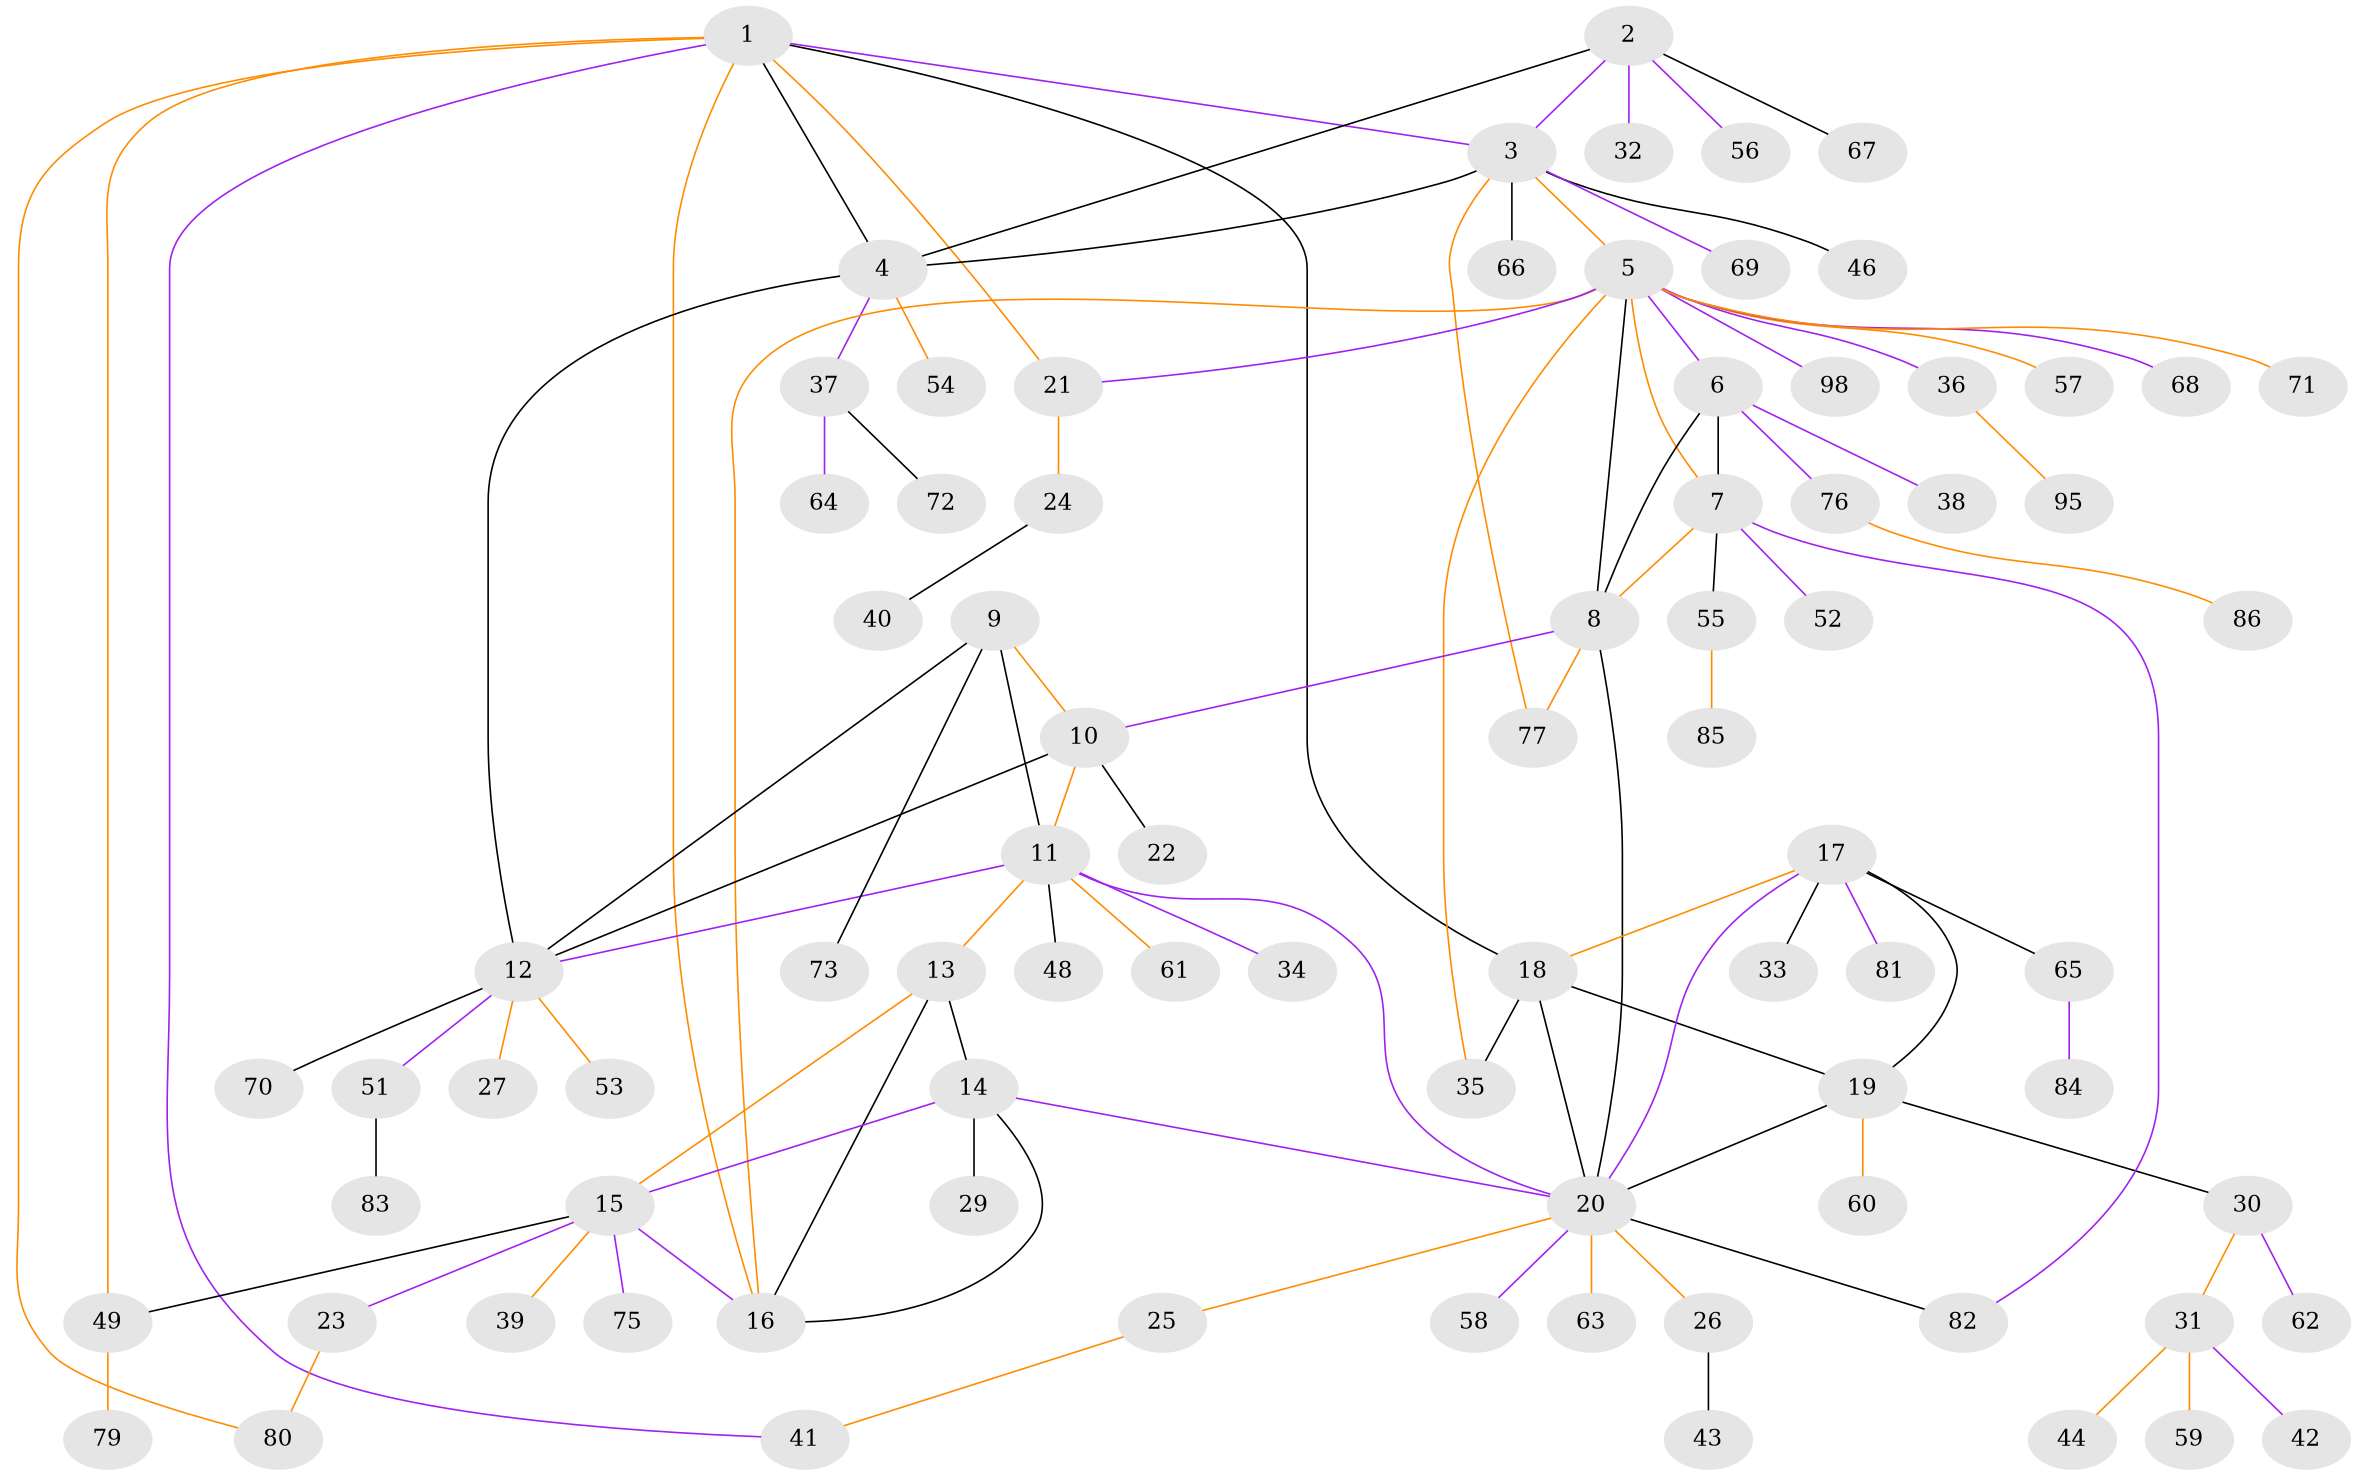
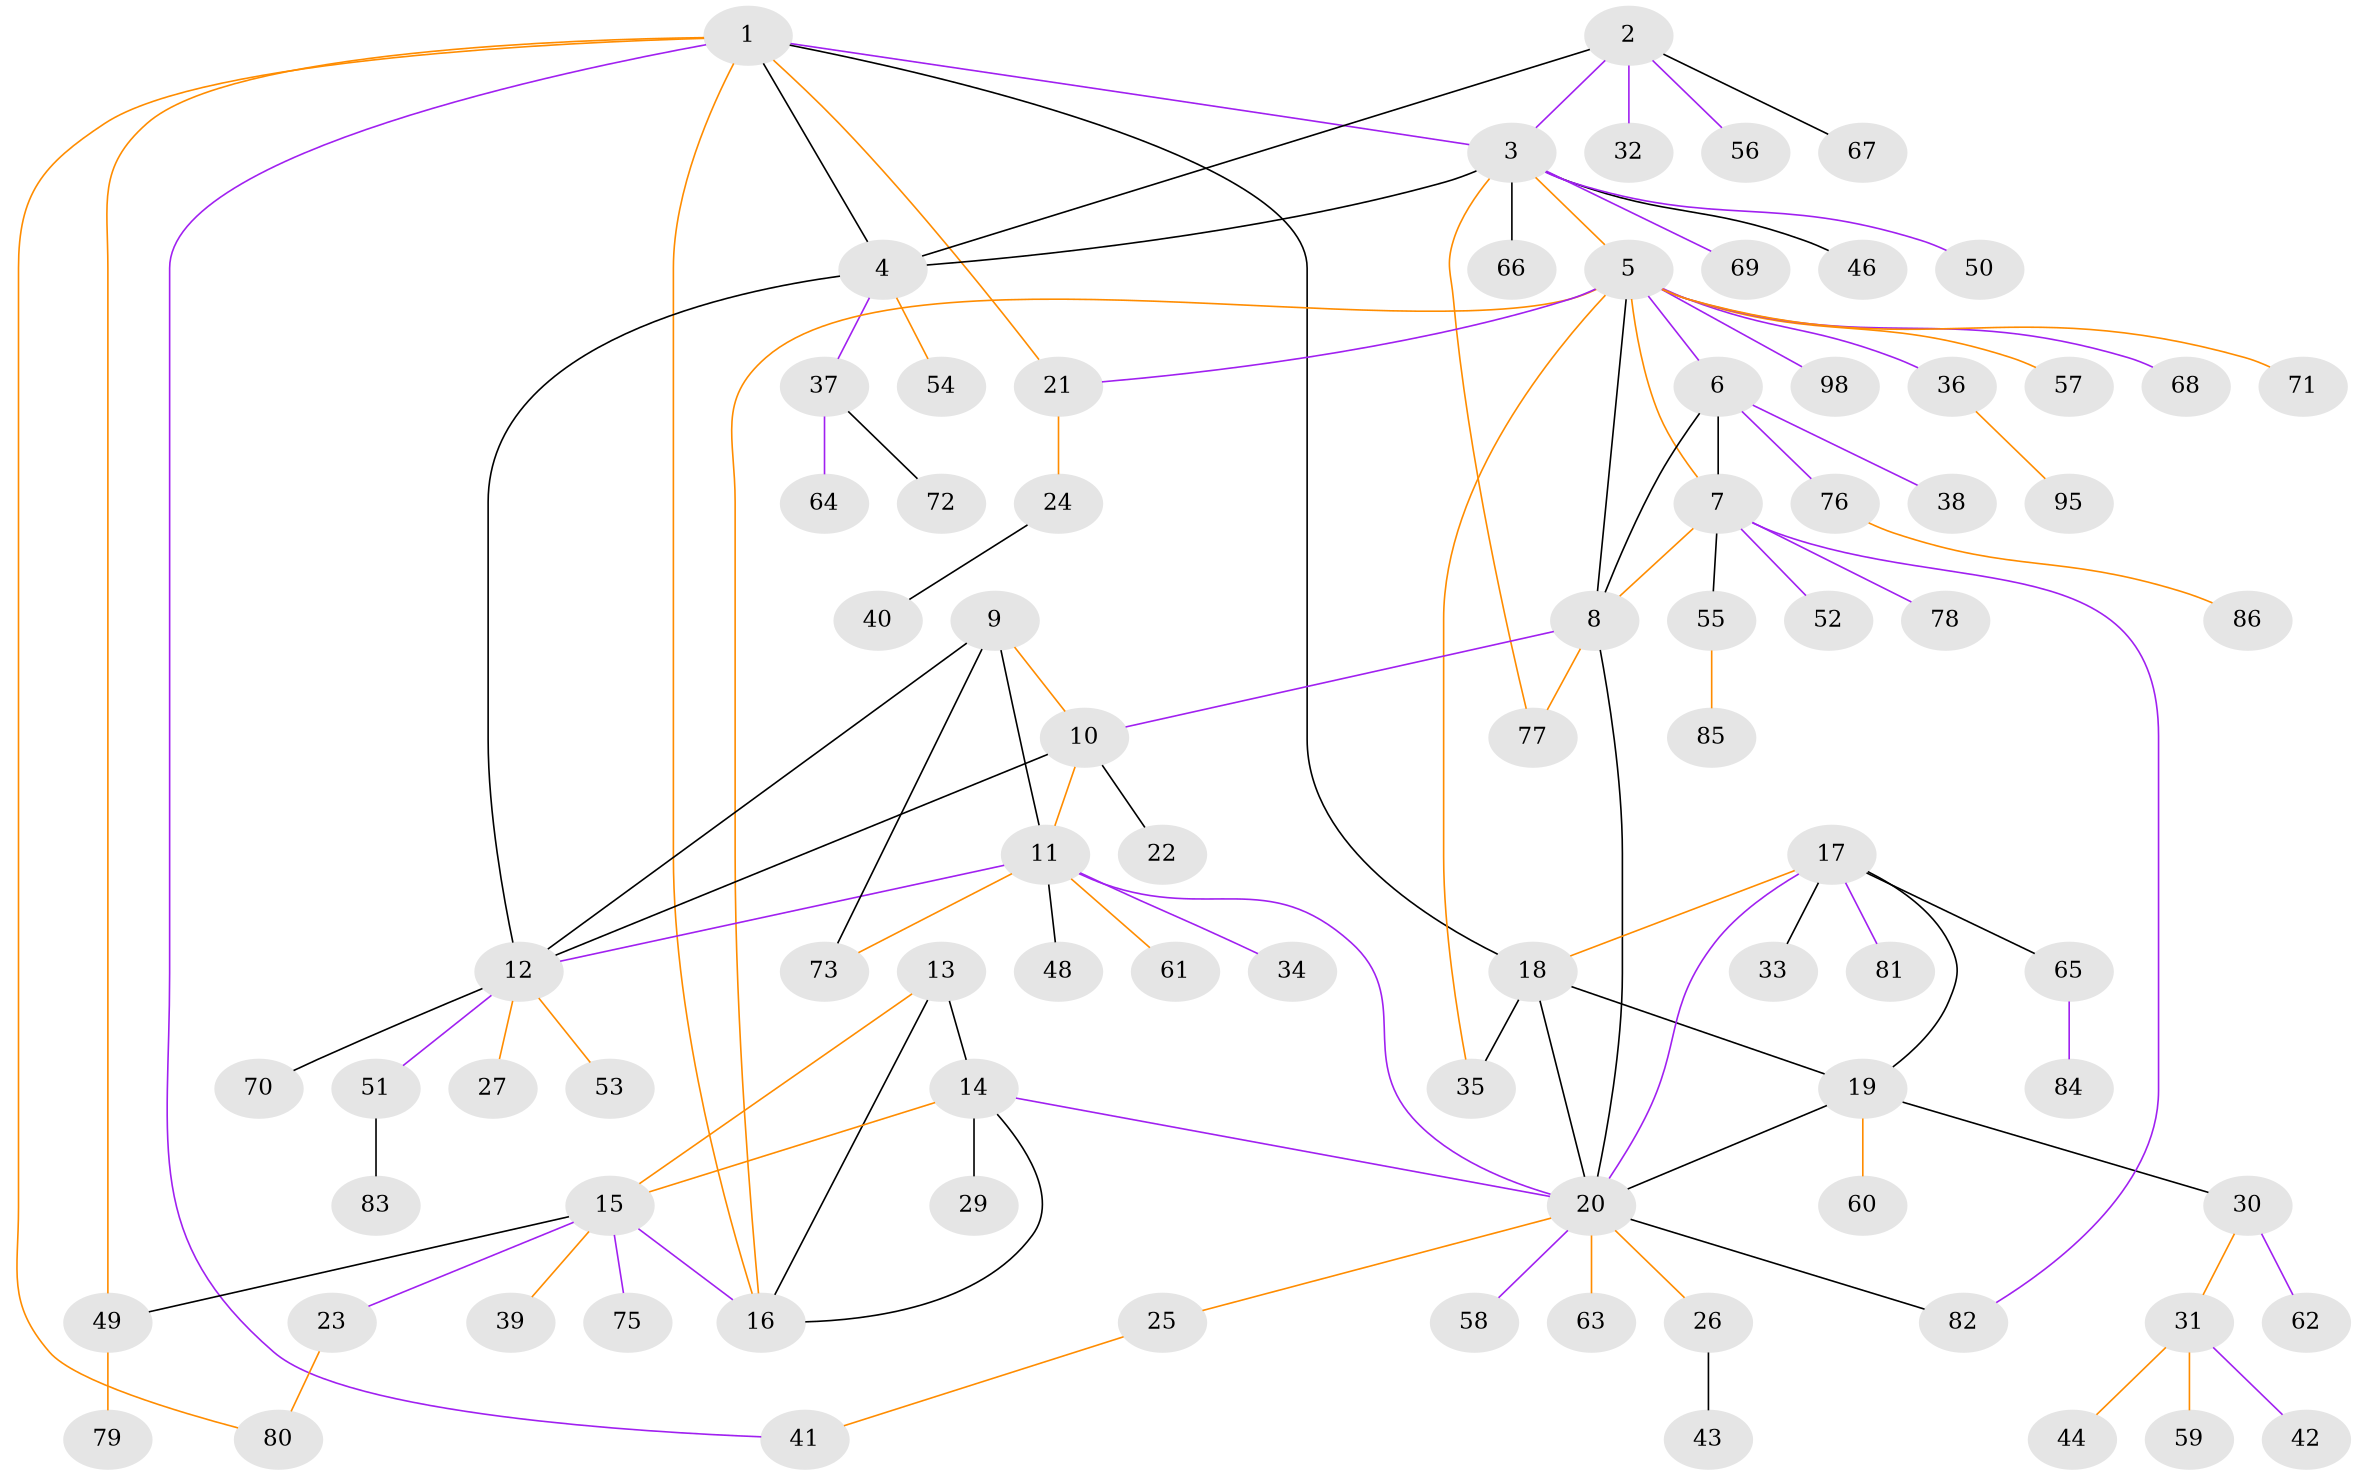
none -> (1980, 270)
none -> (1946, 621)
(993, 913) -> (935, 913)
(792, 1147) -> (792, 1147)
